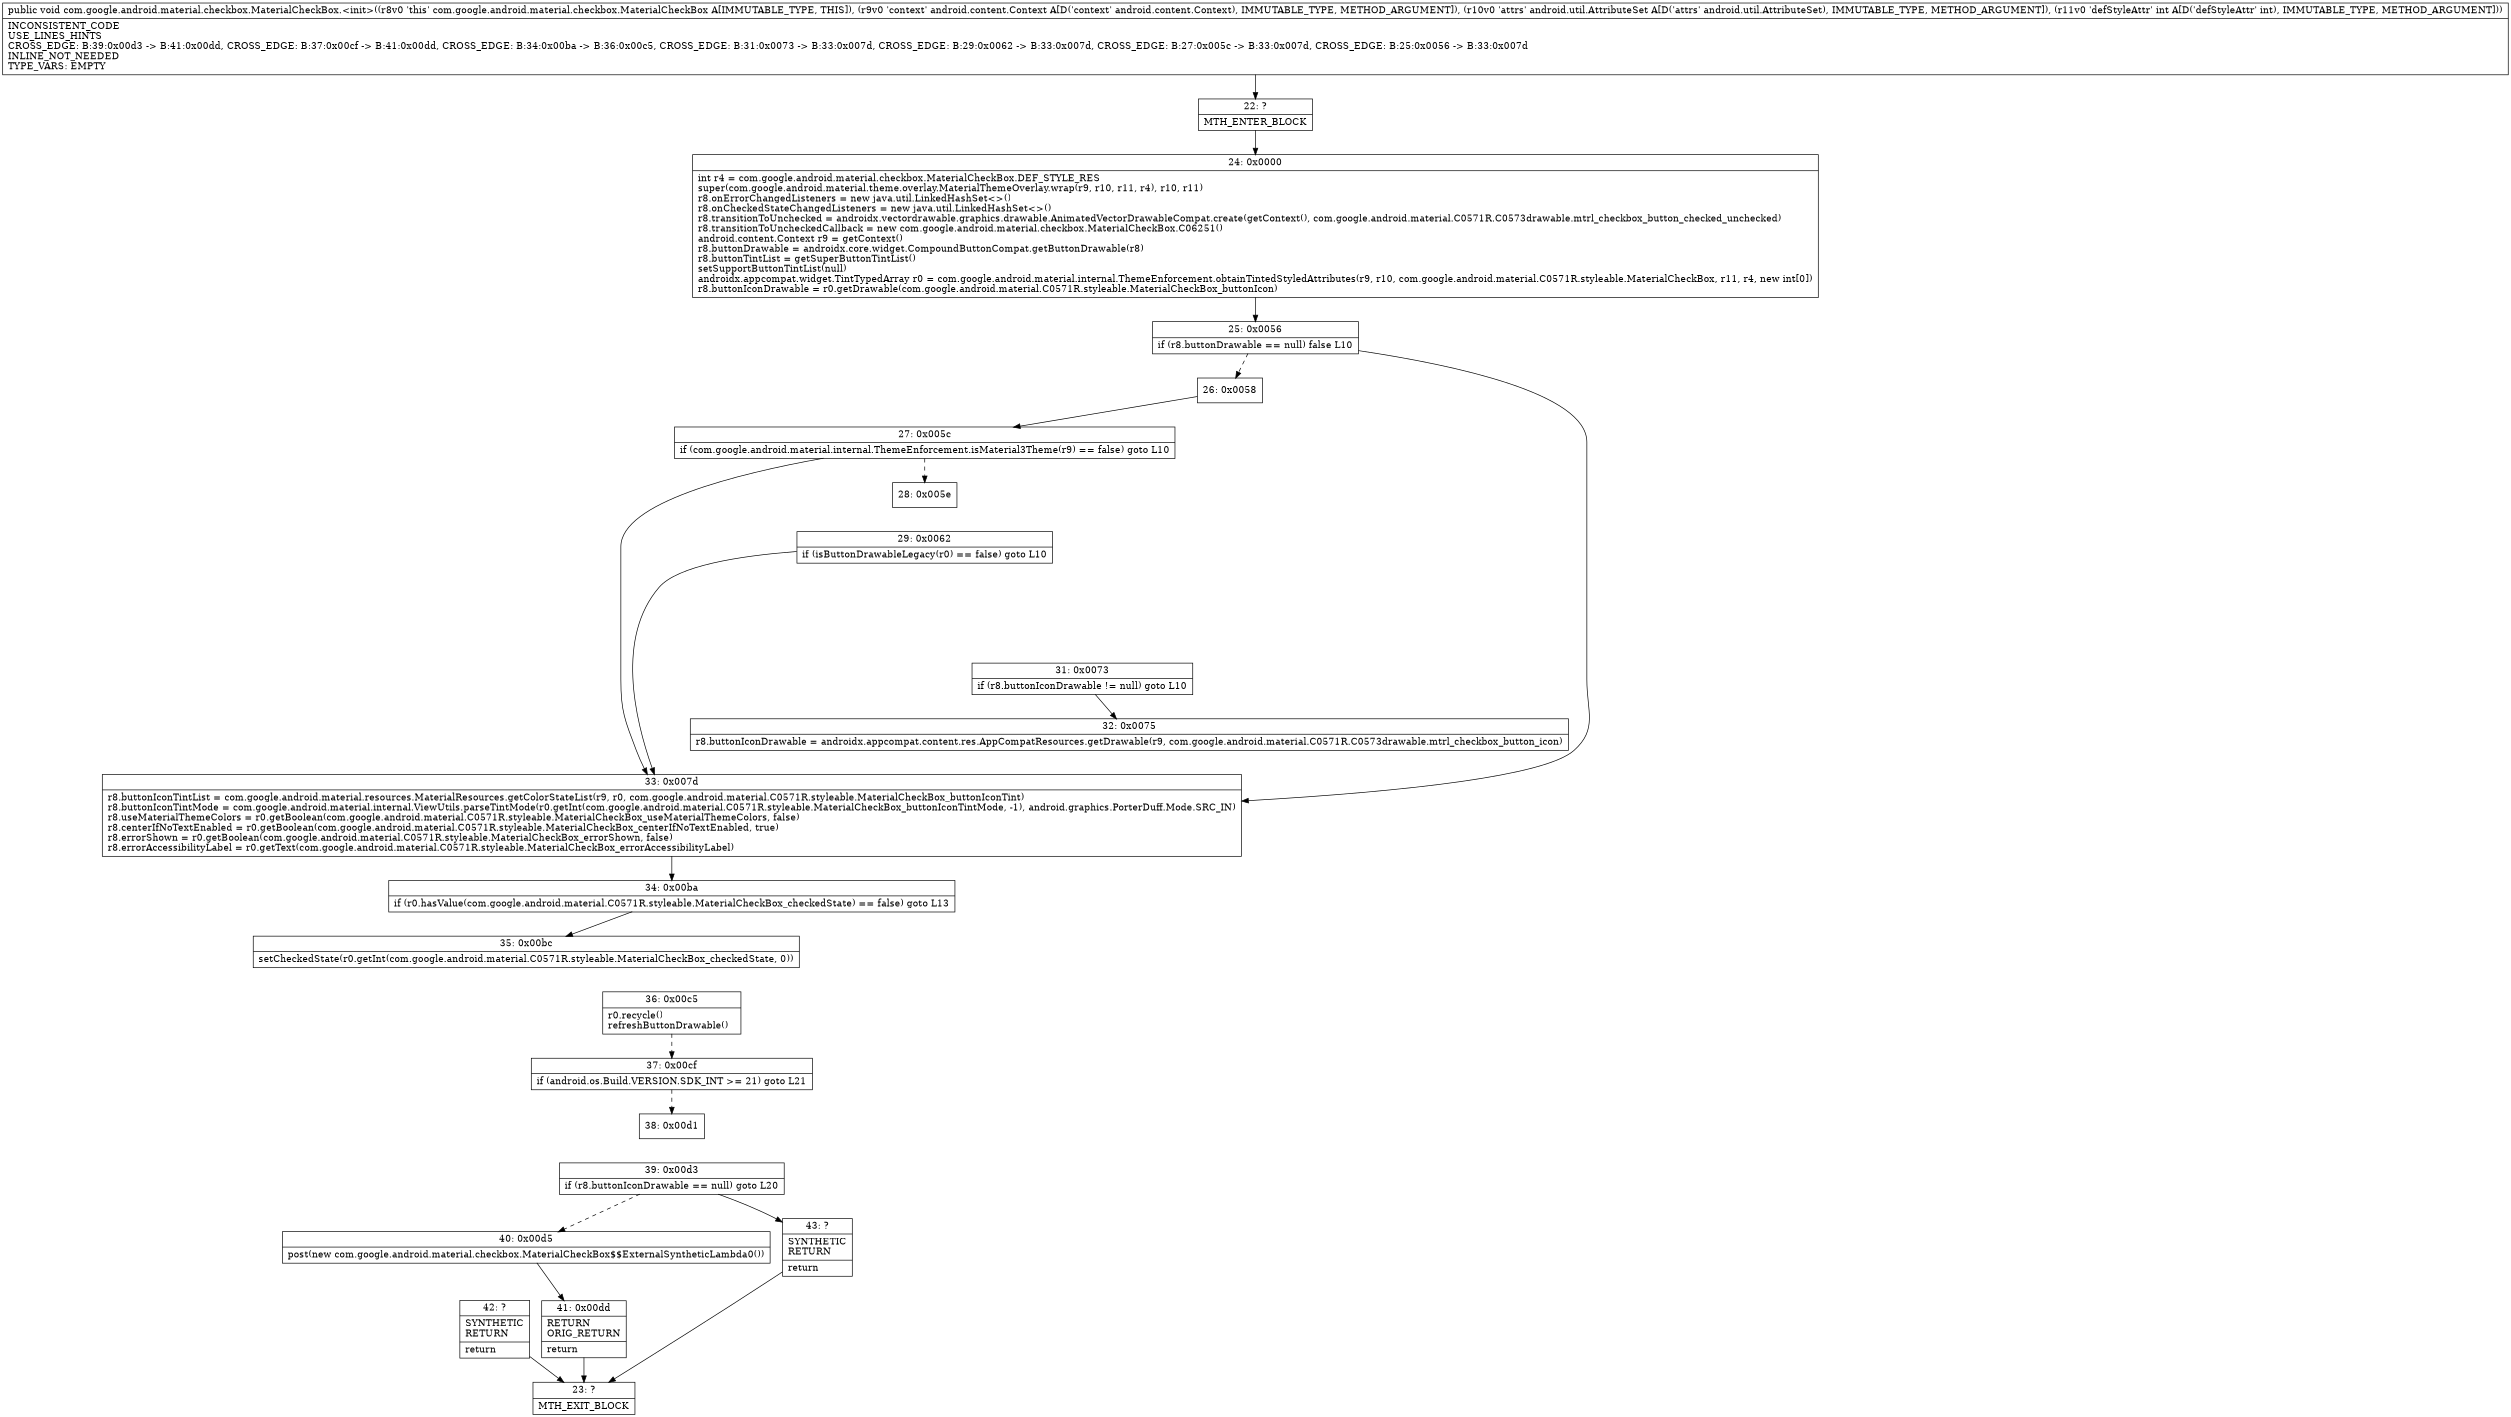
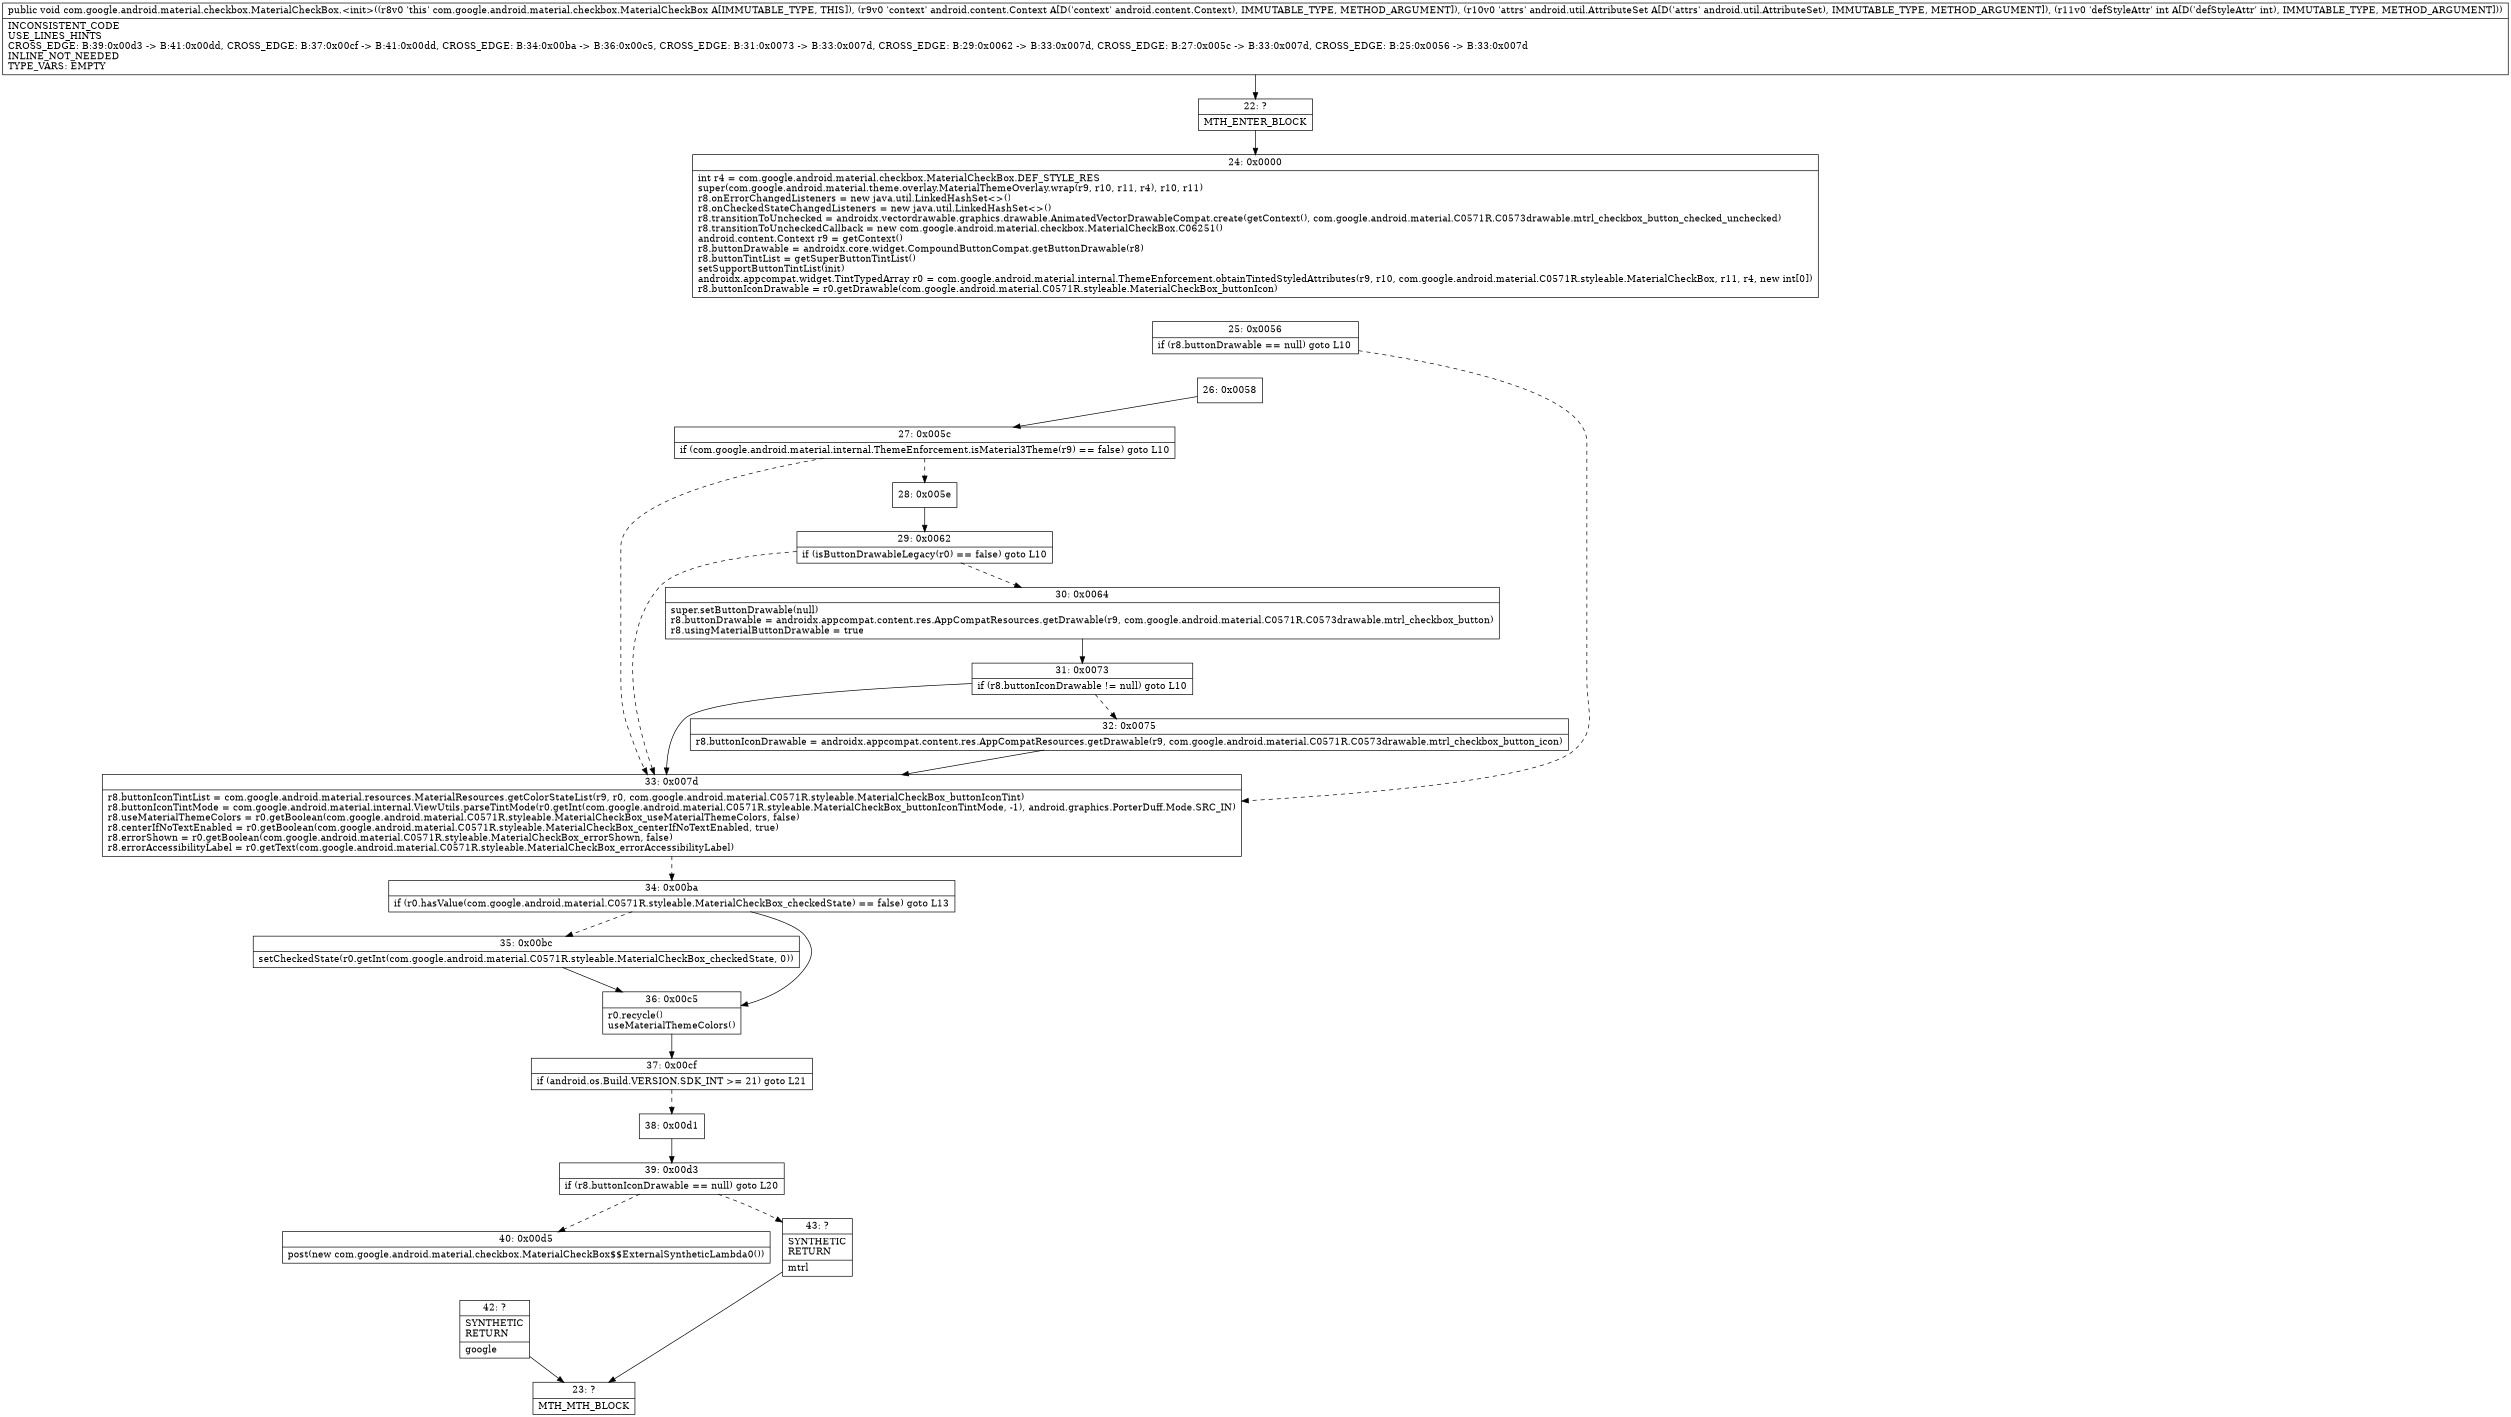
(772, 269) -> (771, 269)
(1255, 306) -> none
(1255, 345) -> (1255, 345)
(1243, 363) -> none
none -> (925, 516)
(622, 545) -> (622, 545)
(647, 606) -> (647, 606)
none -> (1082, 613)
(1587, 636) -> (1587, 636)
none -> (800, 695)
(1104, 704) -> (1104, 704)
none -> (976, 762)
(672, 865) -> (672, 865)
(602, 923) -> (602, 923)
none -> (811, 956)
none -> (589, 978)
(668, 1026) -> (672, 1026)
(672, 1043) -> (672, 1043)
none -> (672, 1148)
(748, 1206) -> (748, 1206)
(803, 1268) -> (798, 1268)
(584, 1329) -> none
(481, 1350) -> (481, 1350)
(584, 1406) -> (584, 1406)
